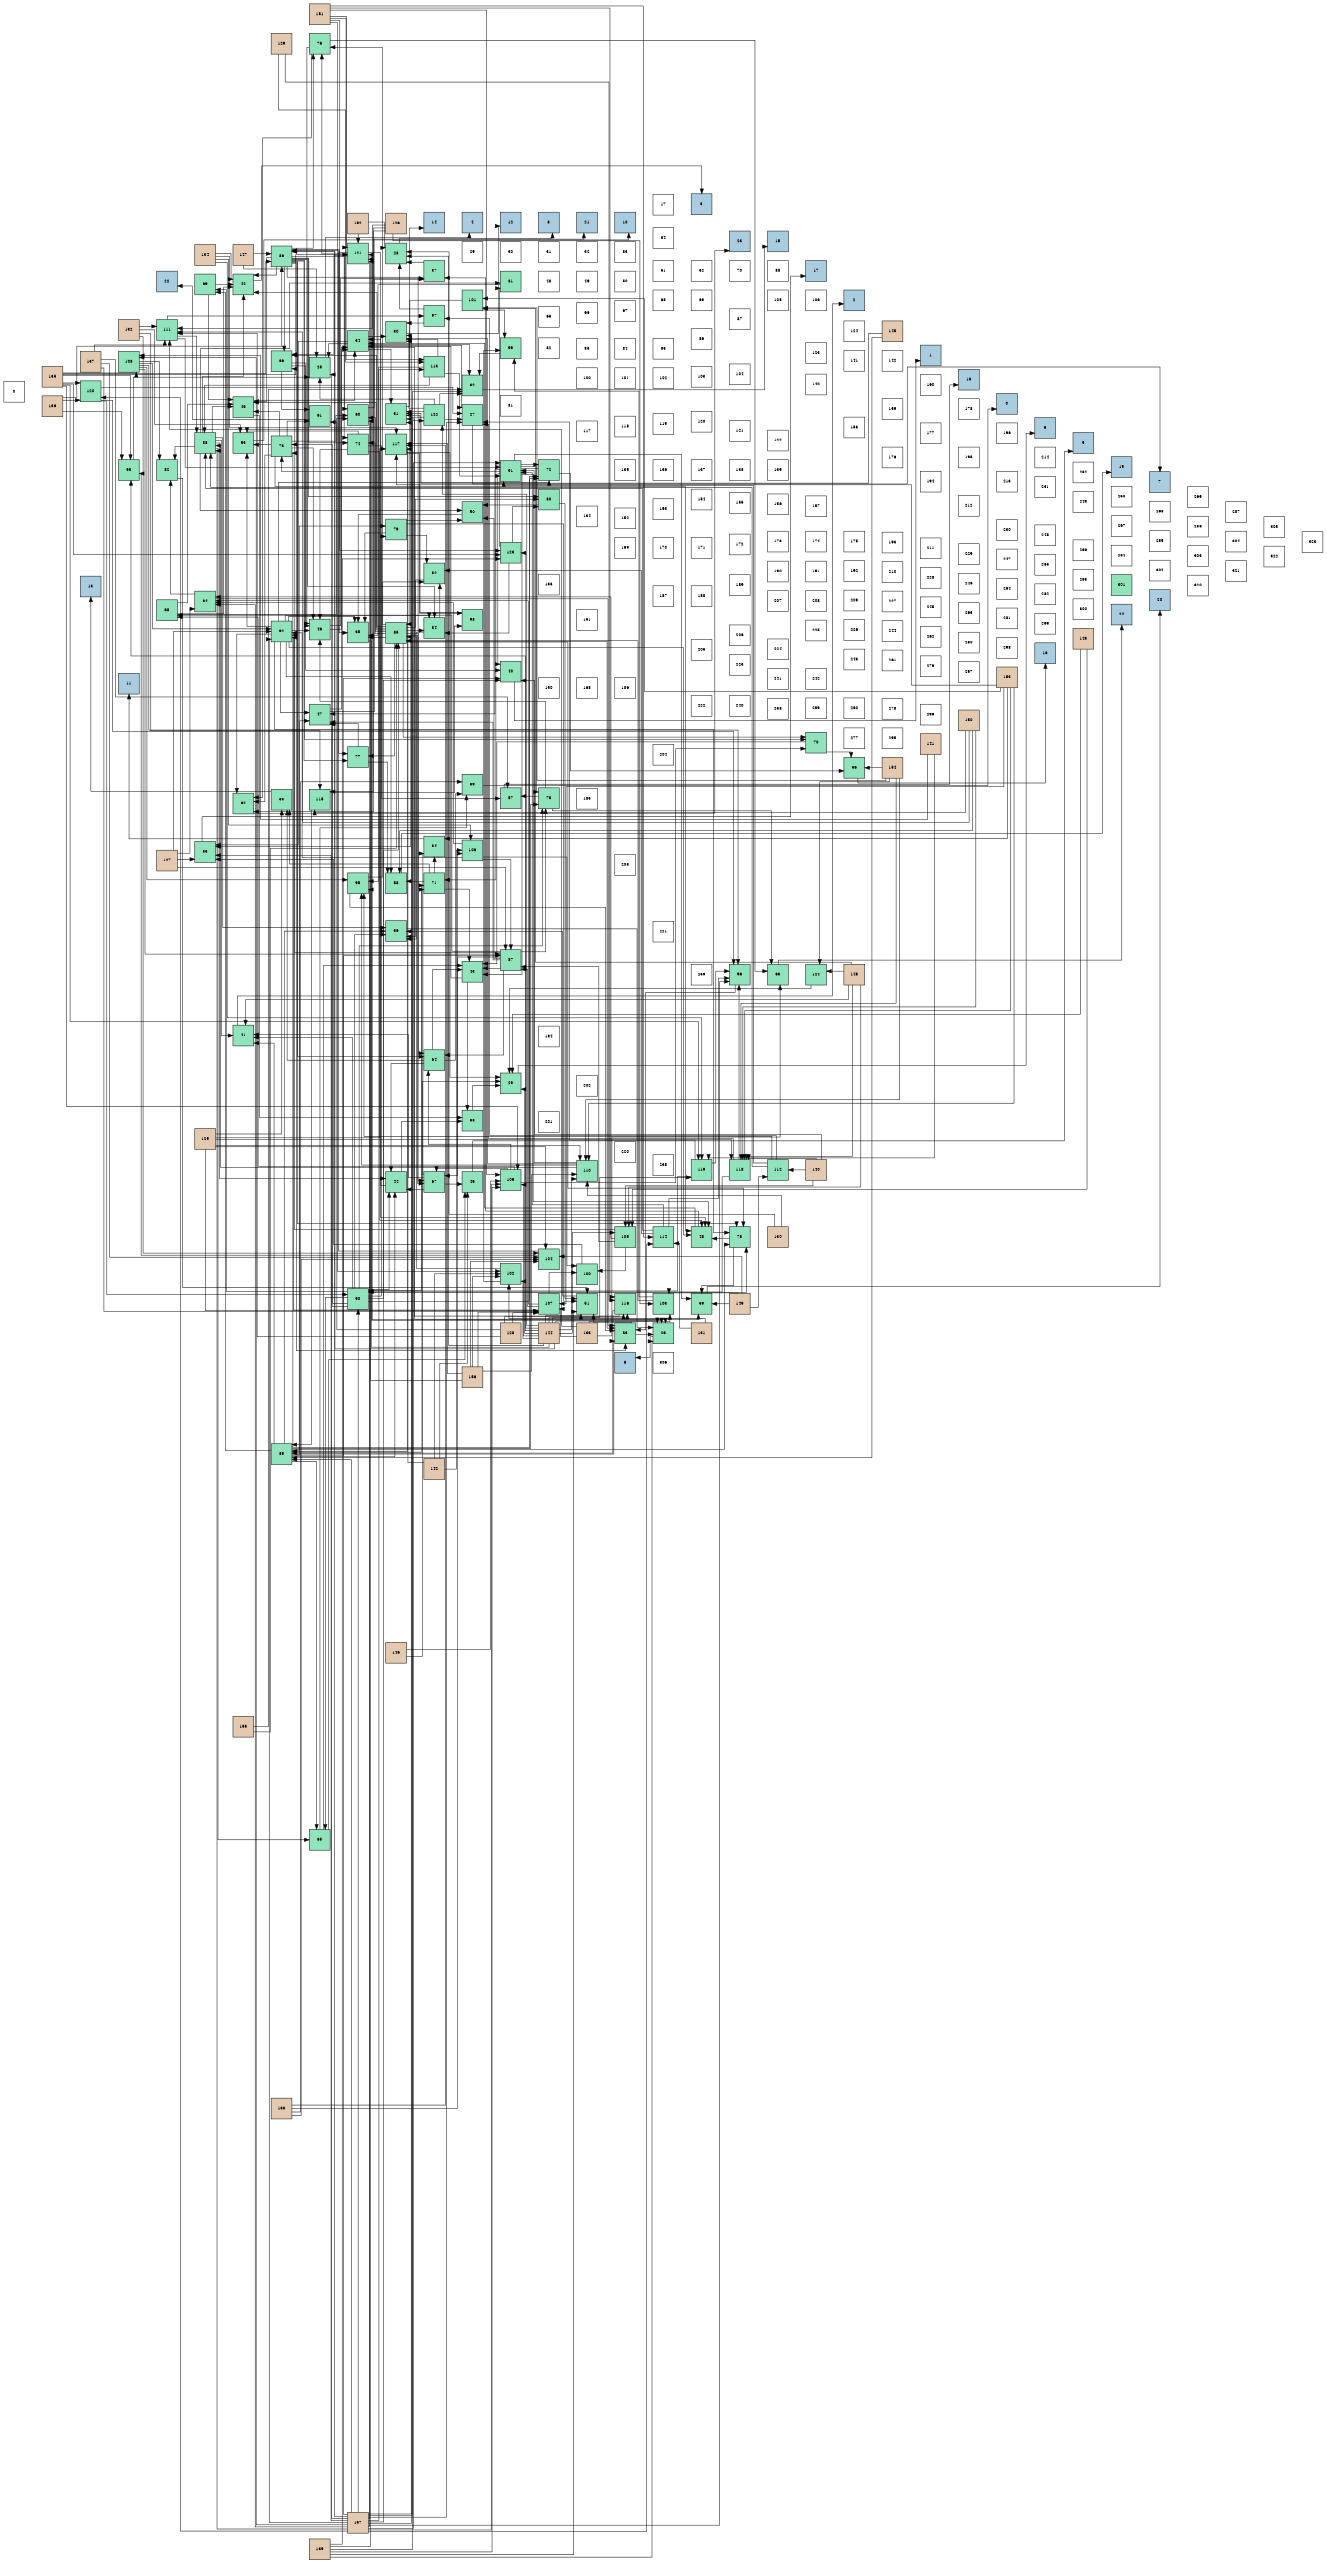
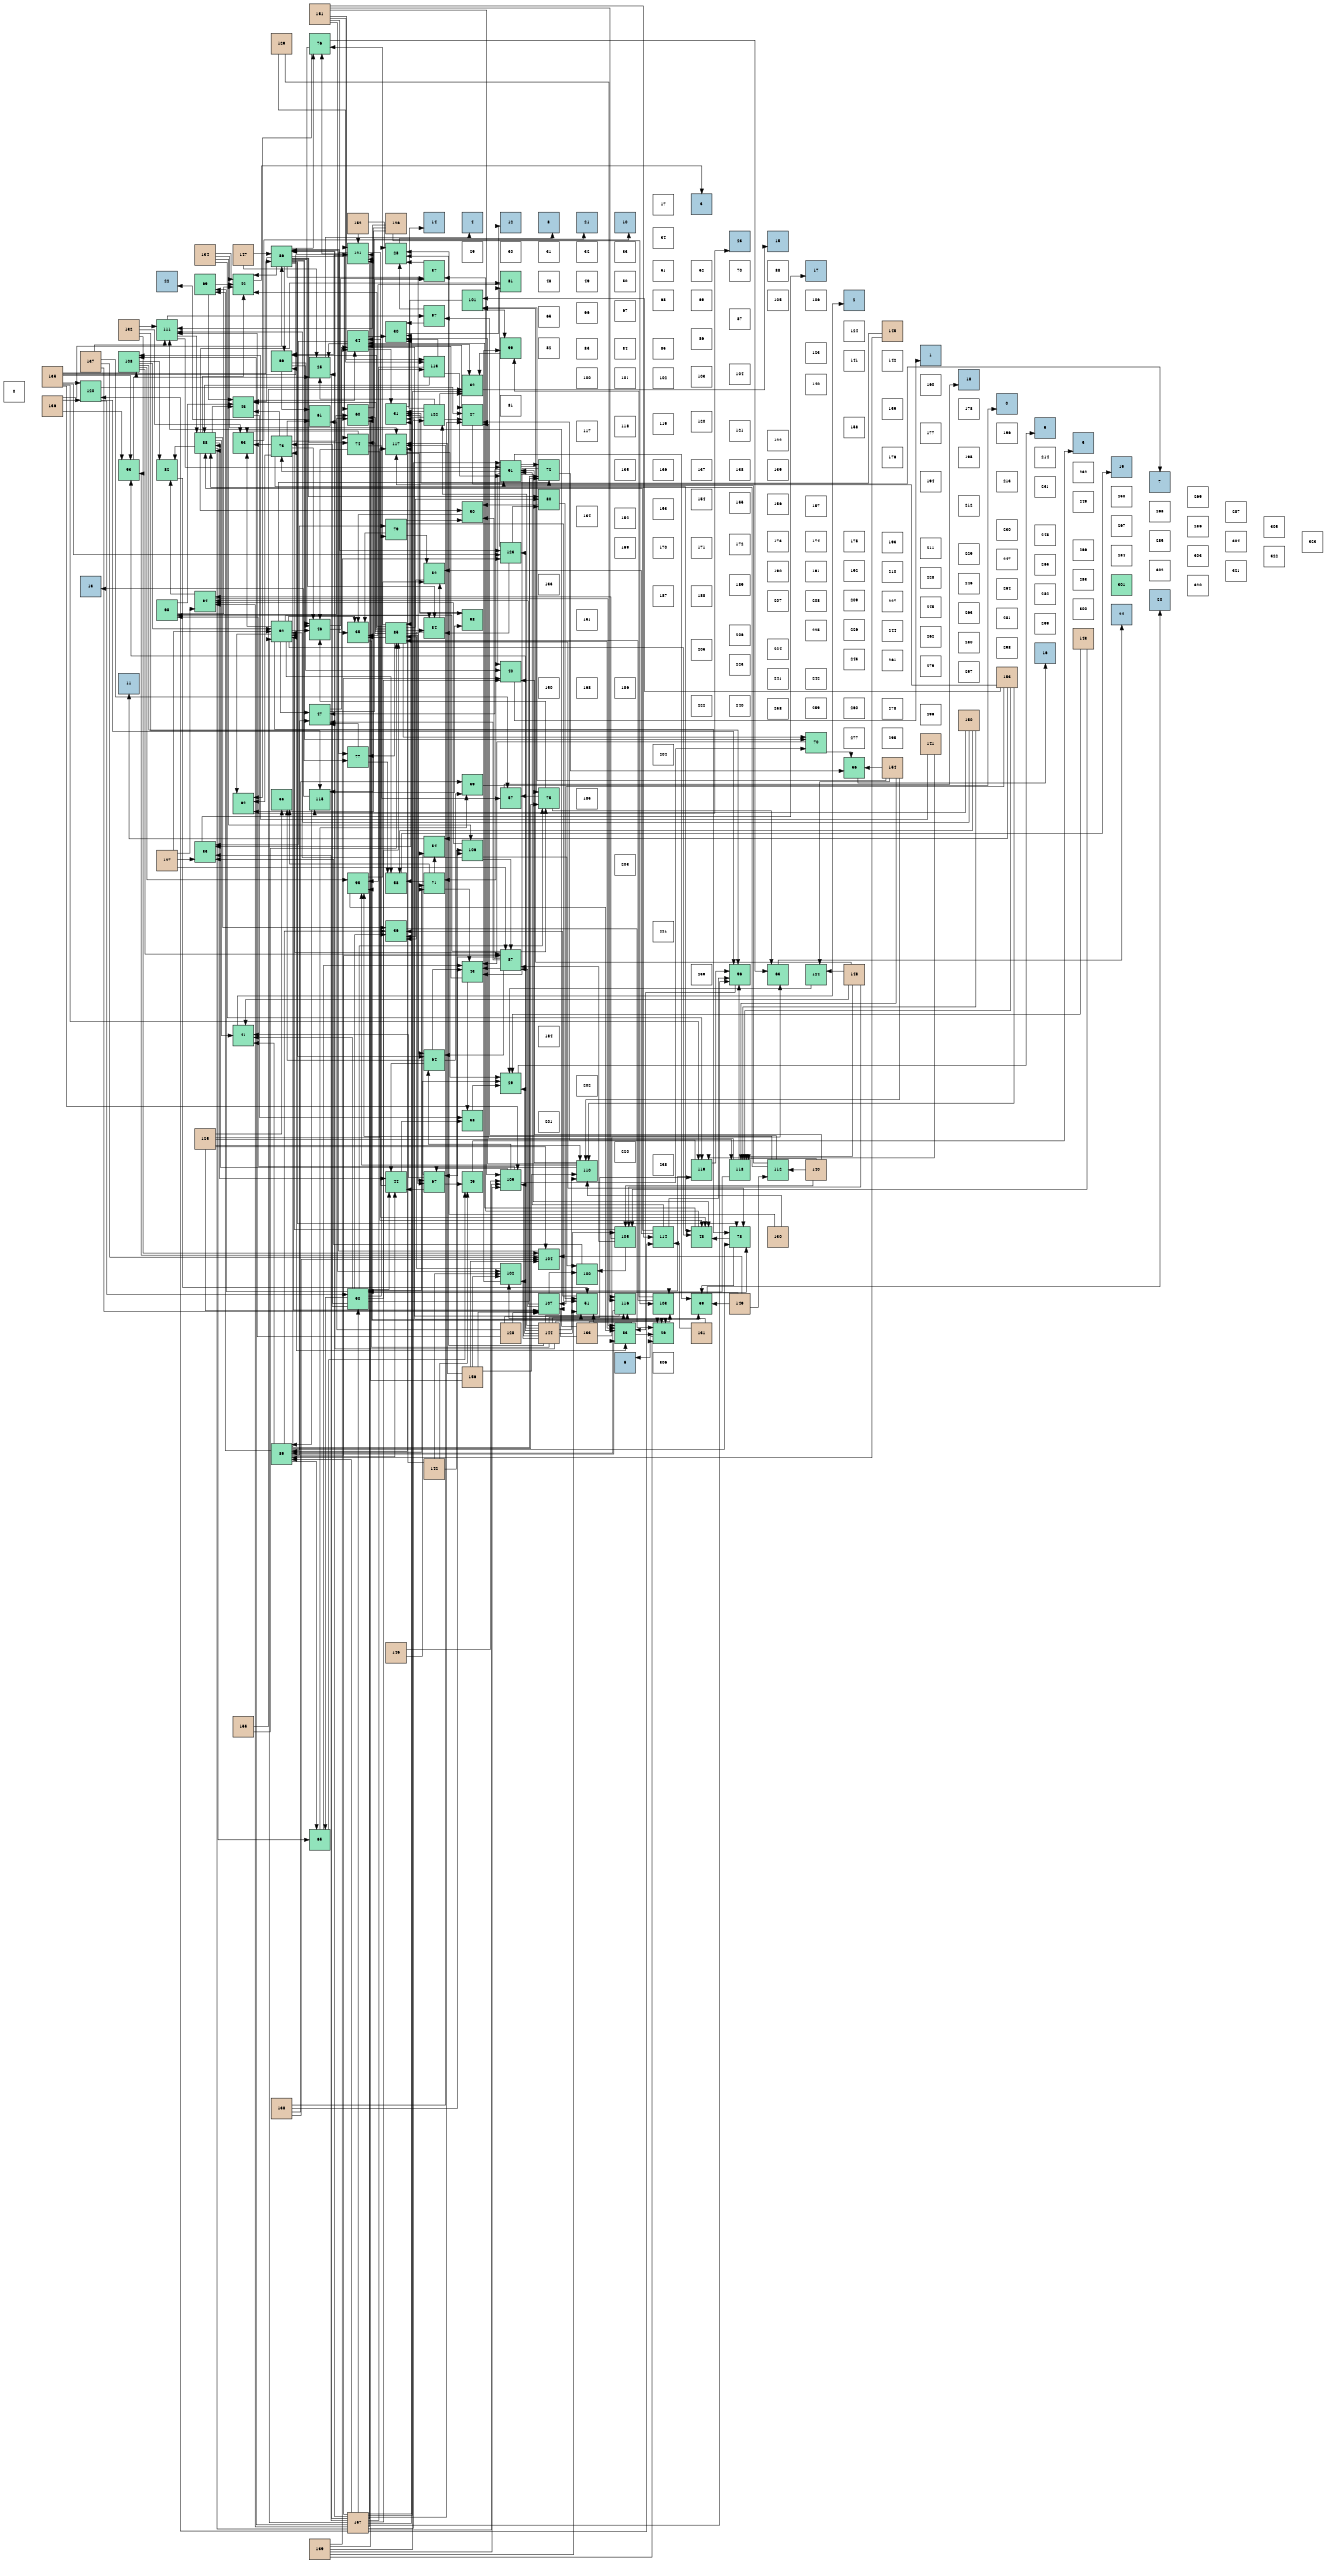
(91, 787) -> (239, 589)
